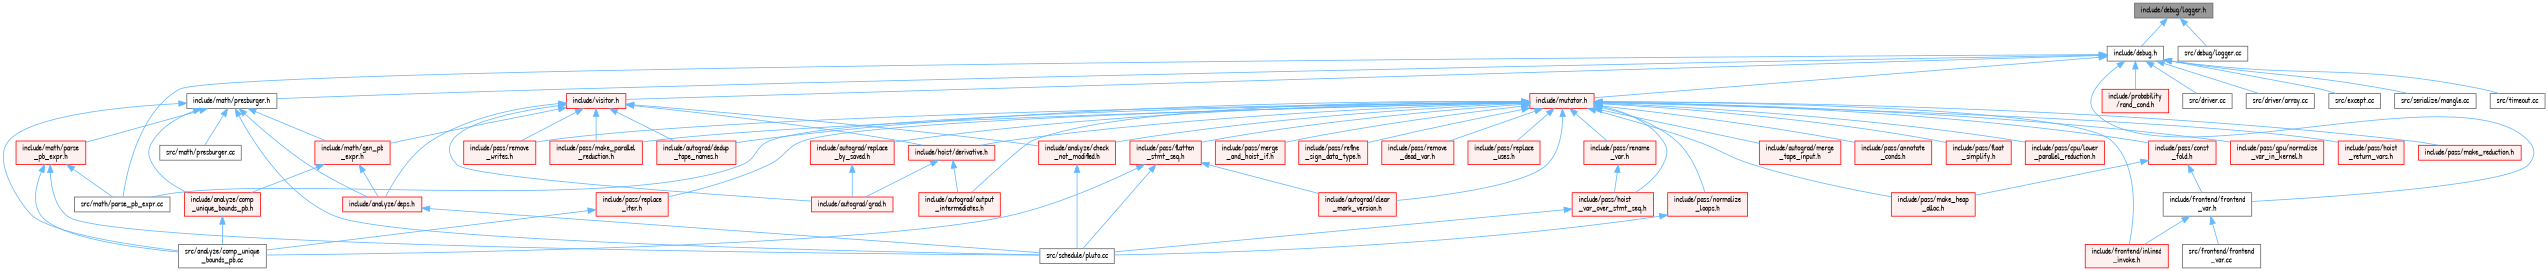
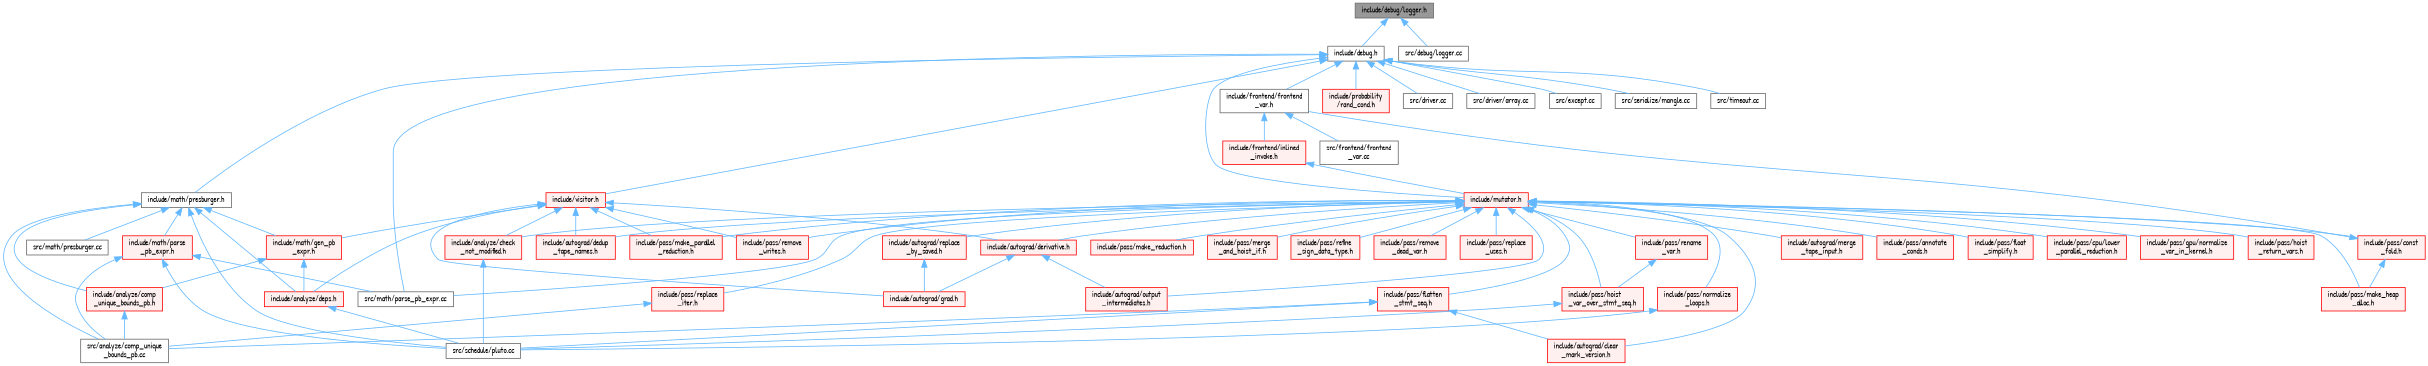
(1913, 110) -> (1389, 180)
(952, 153) -> (1029, 248)
